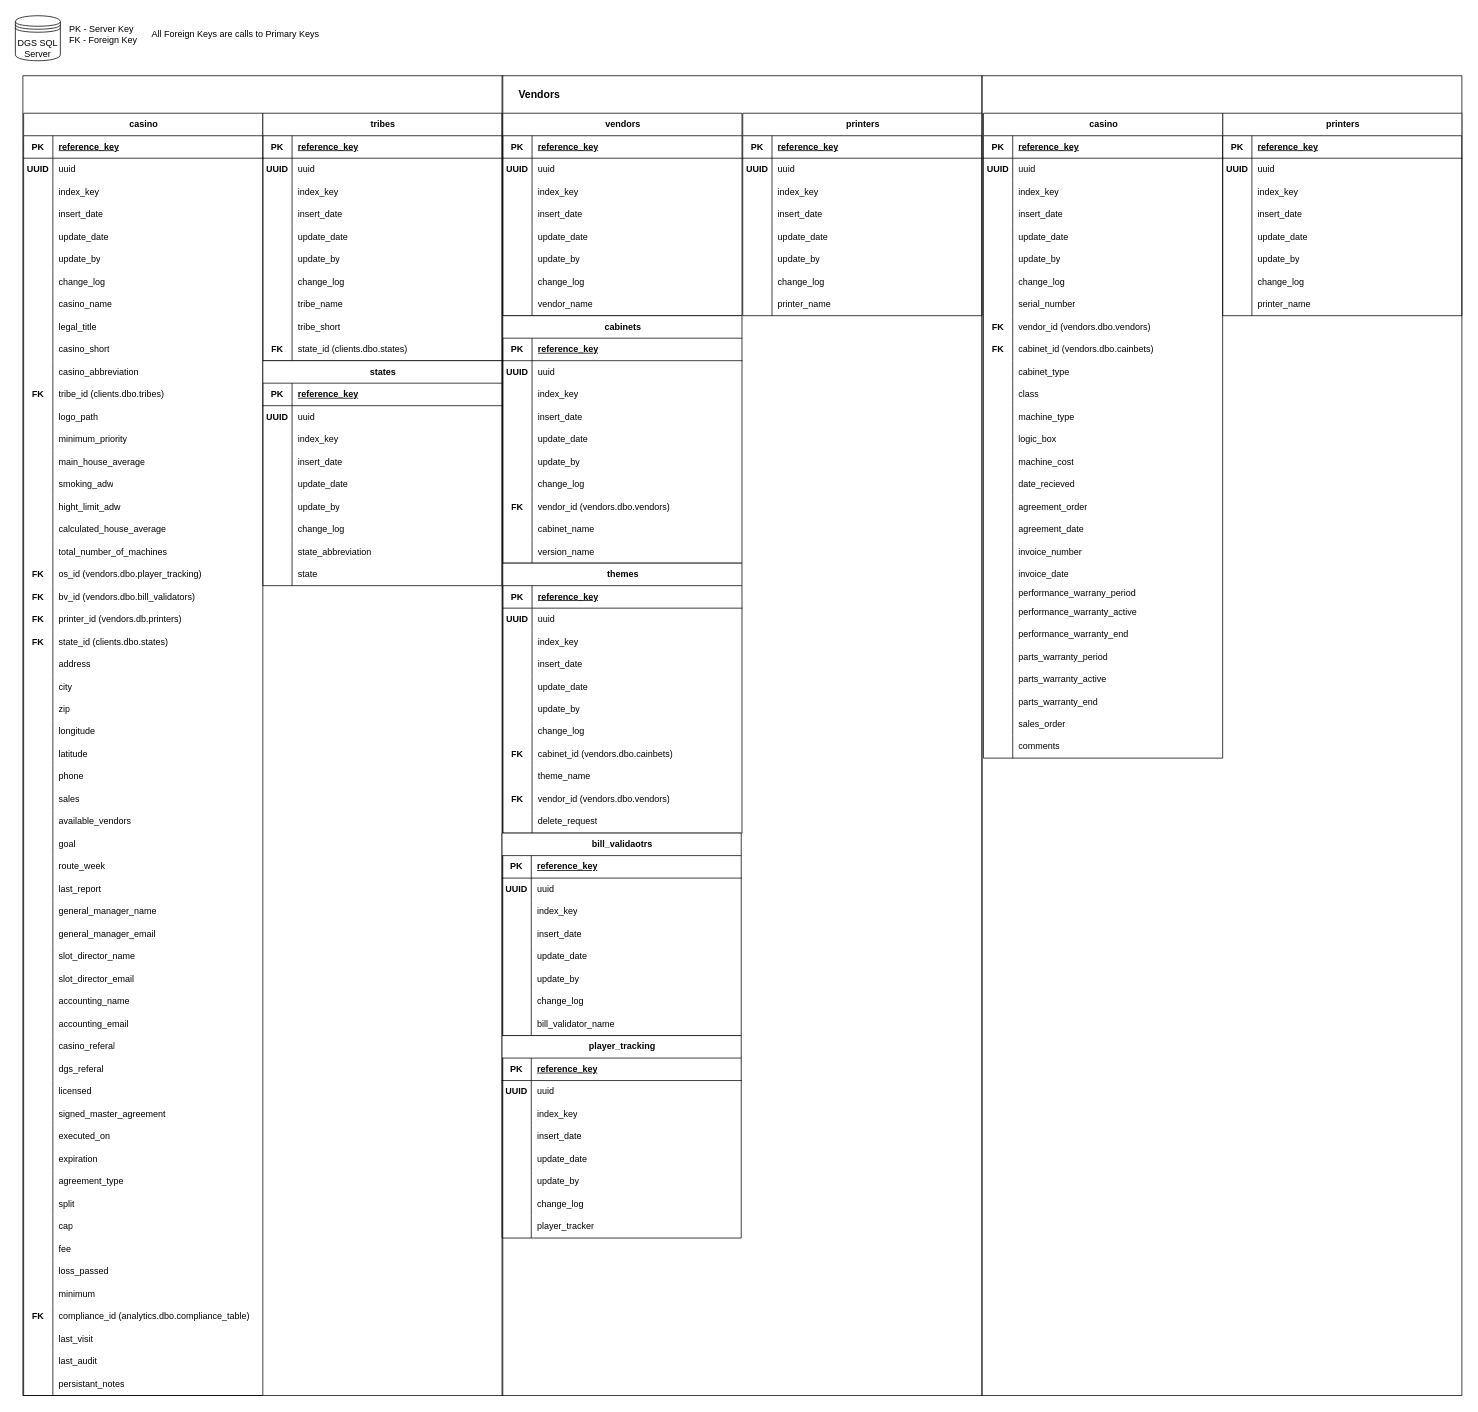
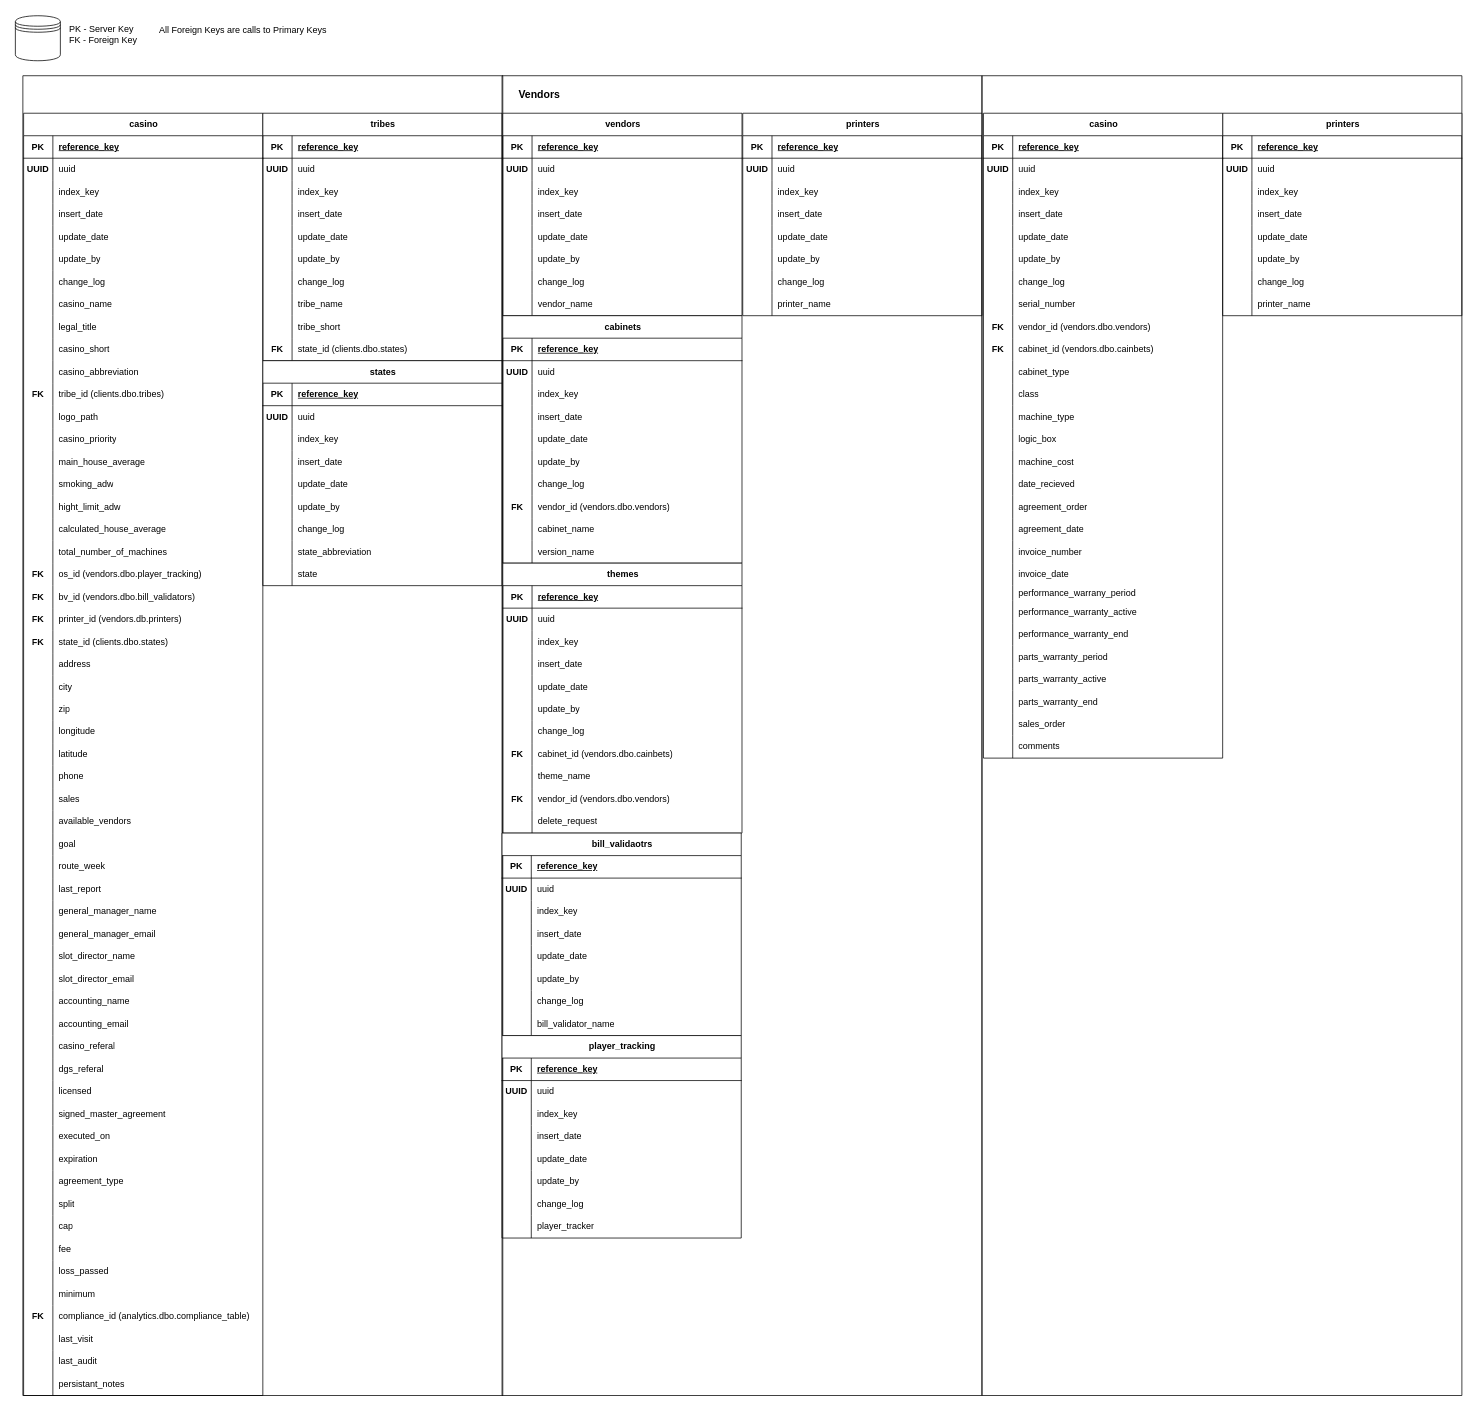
(237, 34) -> (244, 30)
(38, 48) -> none
(95, 439) -> (93, 439)
